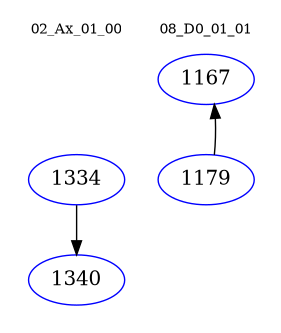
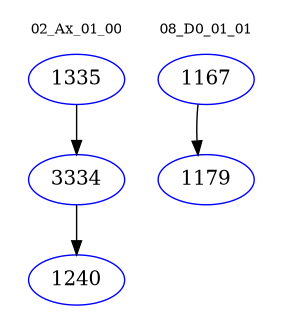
none -> (77, 79)
(215, 137) -> (197, 123)
(77, 180) -> (77, 180)
(77, 280) -> (77, 280)
